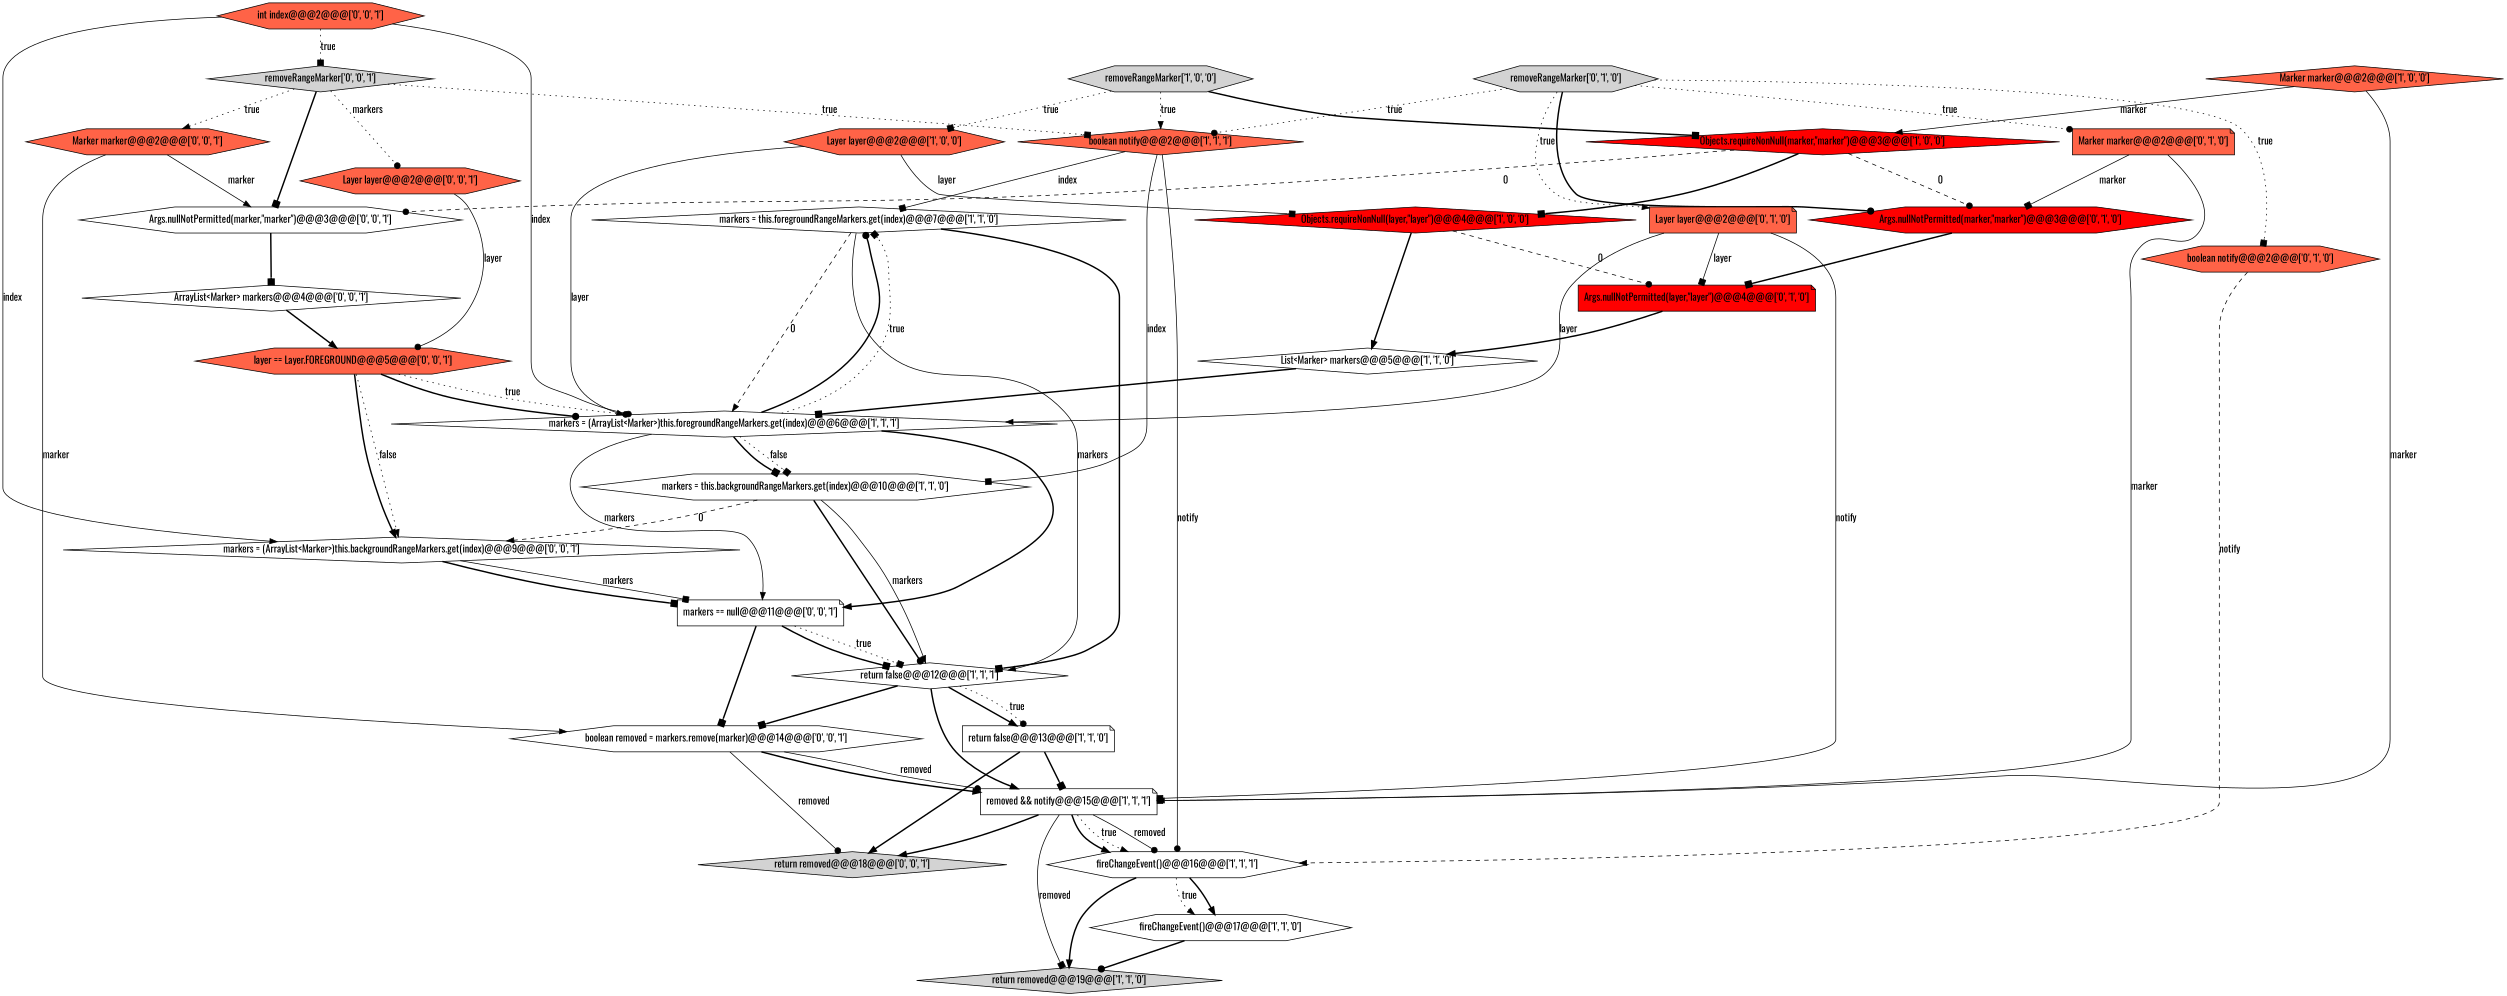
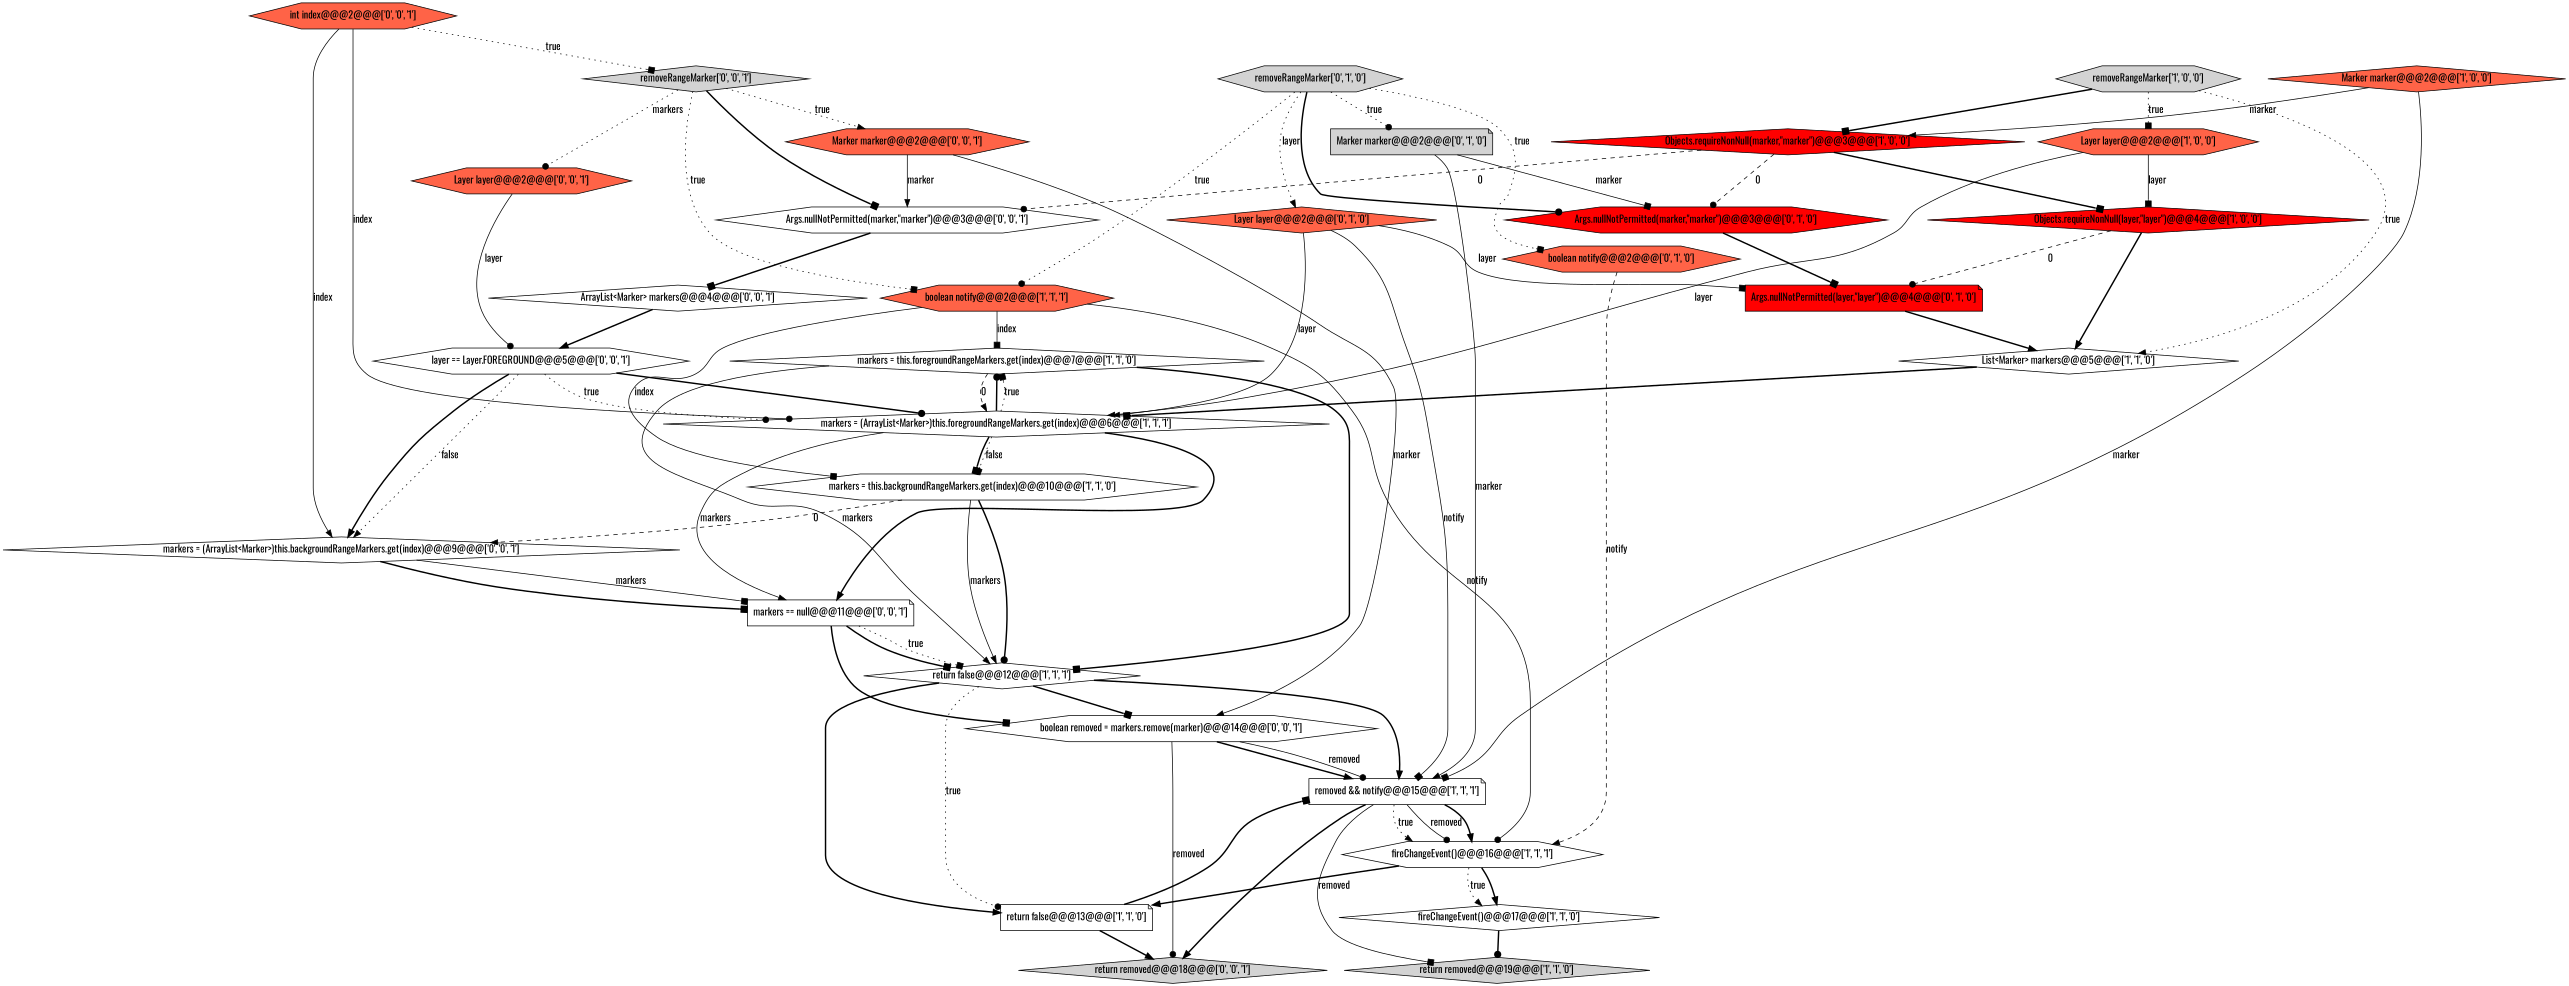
(1161, 107) -> (2374, 235)
(1161, 142) -> (997, 298)
(1548, 142) -> (1291, 142)
(2153, 142) -> (1412, 142)
(1723, 220) -> (1302, 220)
(353, 361) -> (531, 361)
(1089, 908) -> (1279, 884)
(1221, 928) -> (1499, 918)
